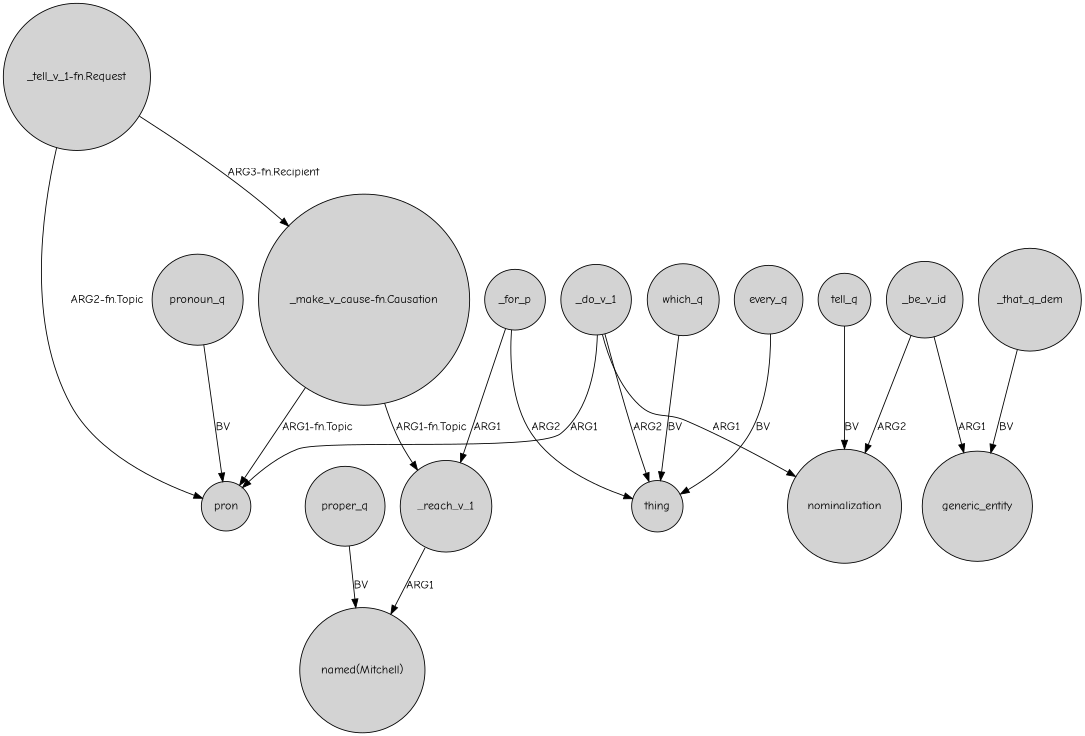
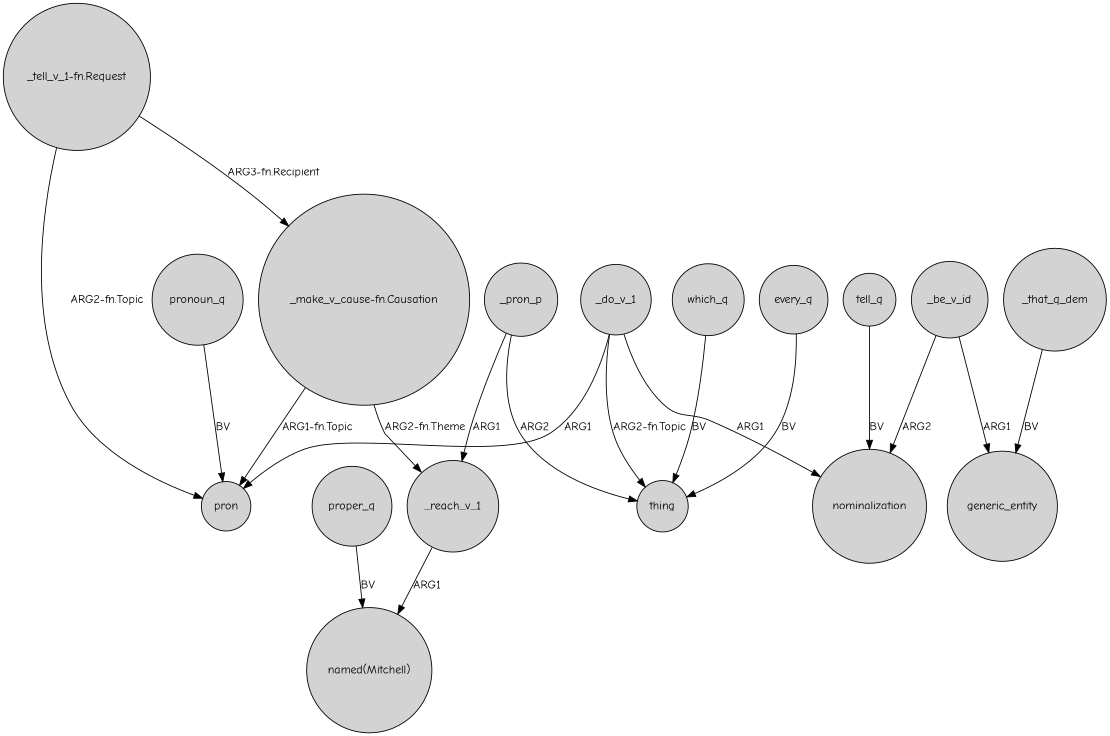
(515, 300) -> (521, 300)
(431, 427) -> (425, 427)
(648, 427) -> (650, 427)
